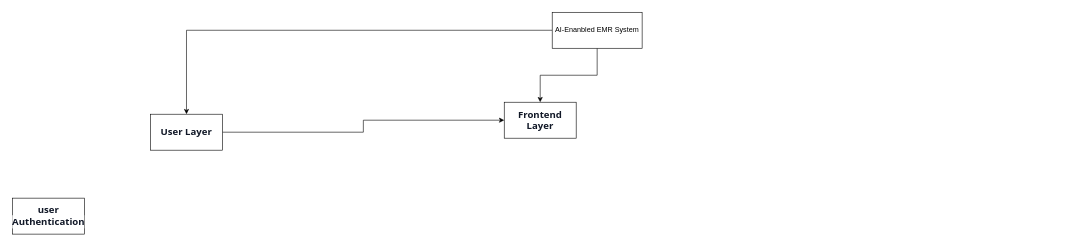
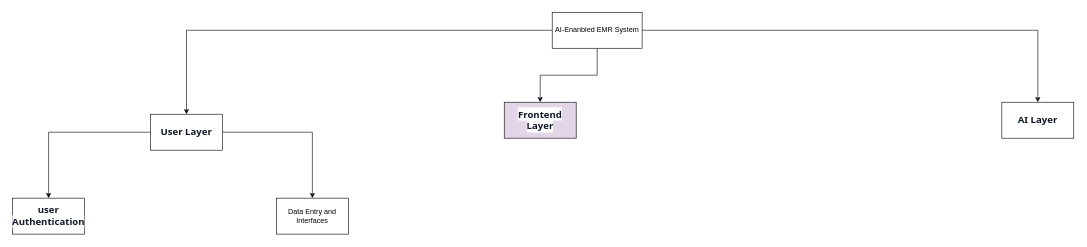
none -> (1037, 30)
(540, 120) -> (540, 120)
none -> (1038, 120)
(363, 126) -> (48, 162)
none -> (312, 164)
none -> (312, 216)
